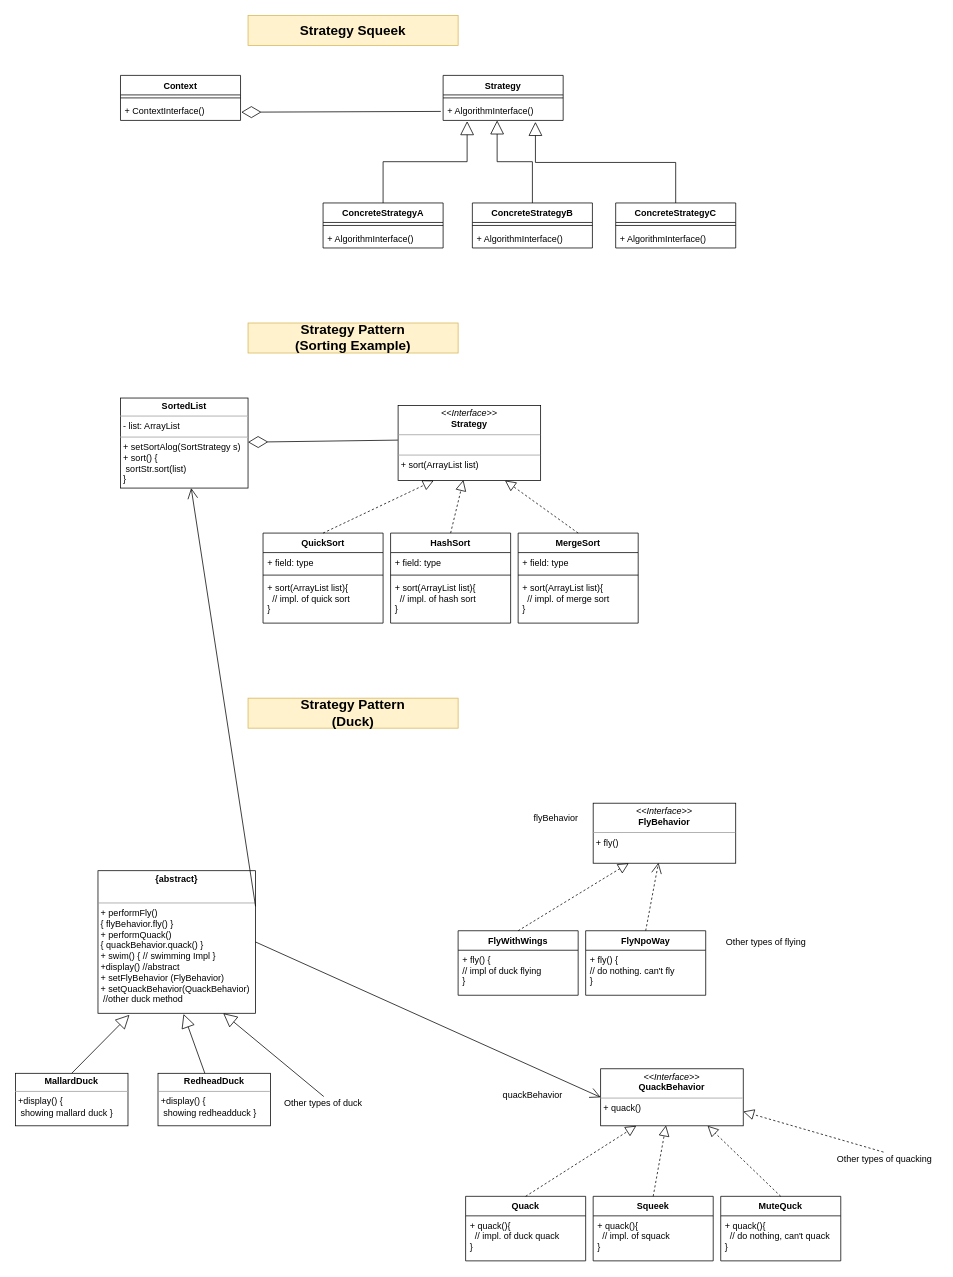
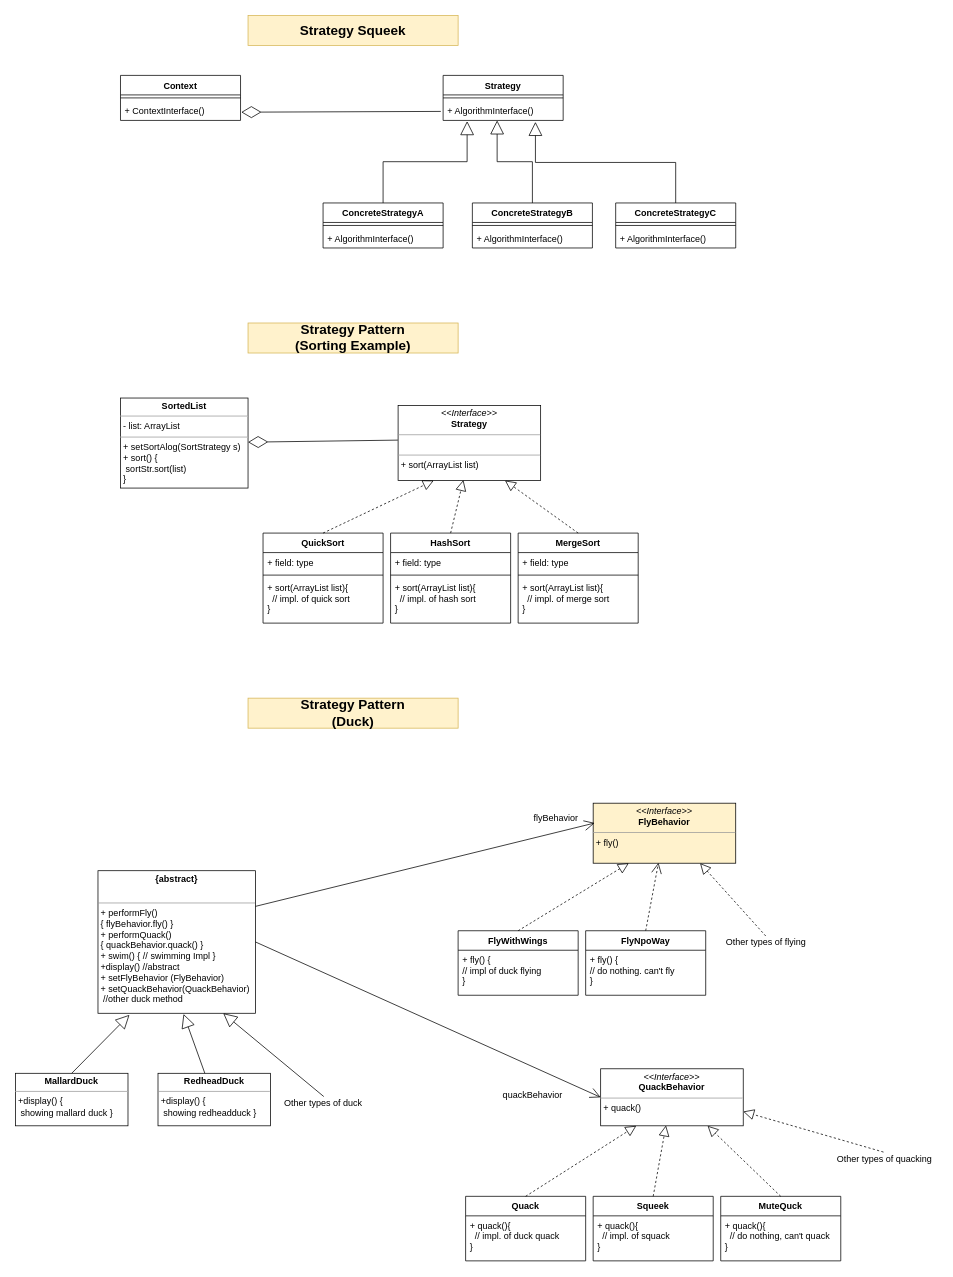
(223, 698) -> (424, 865)
(664, 833) -> (664, 833)
none -> (736, 904)
